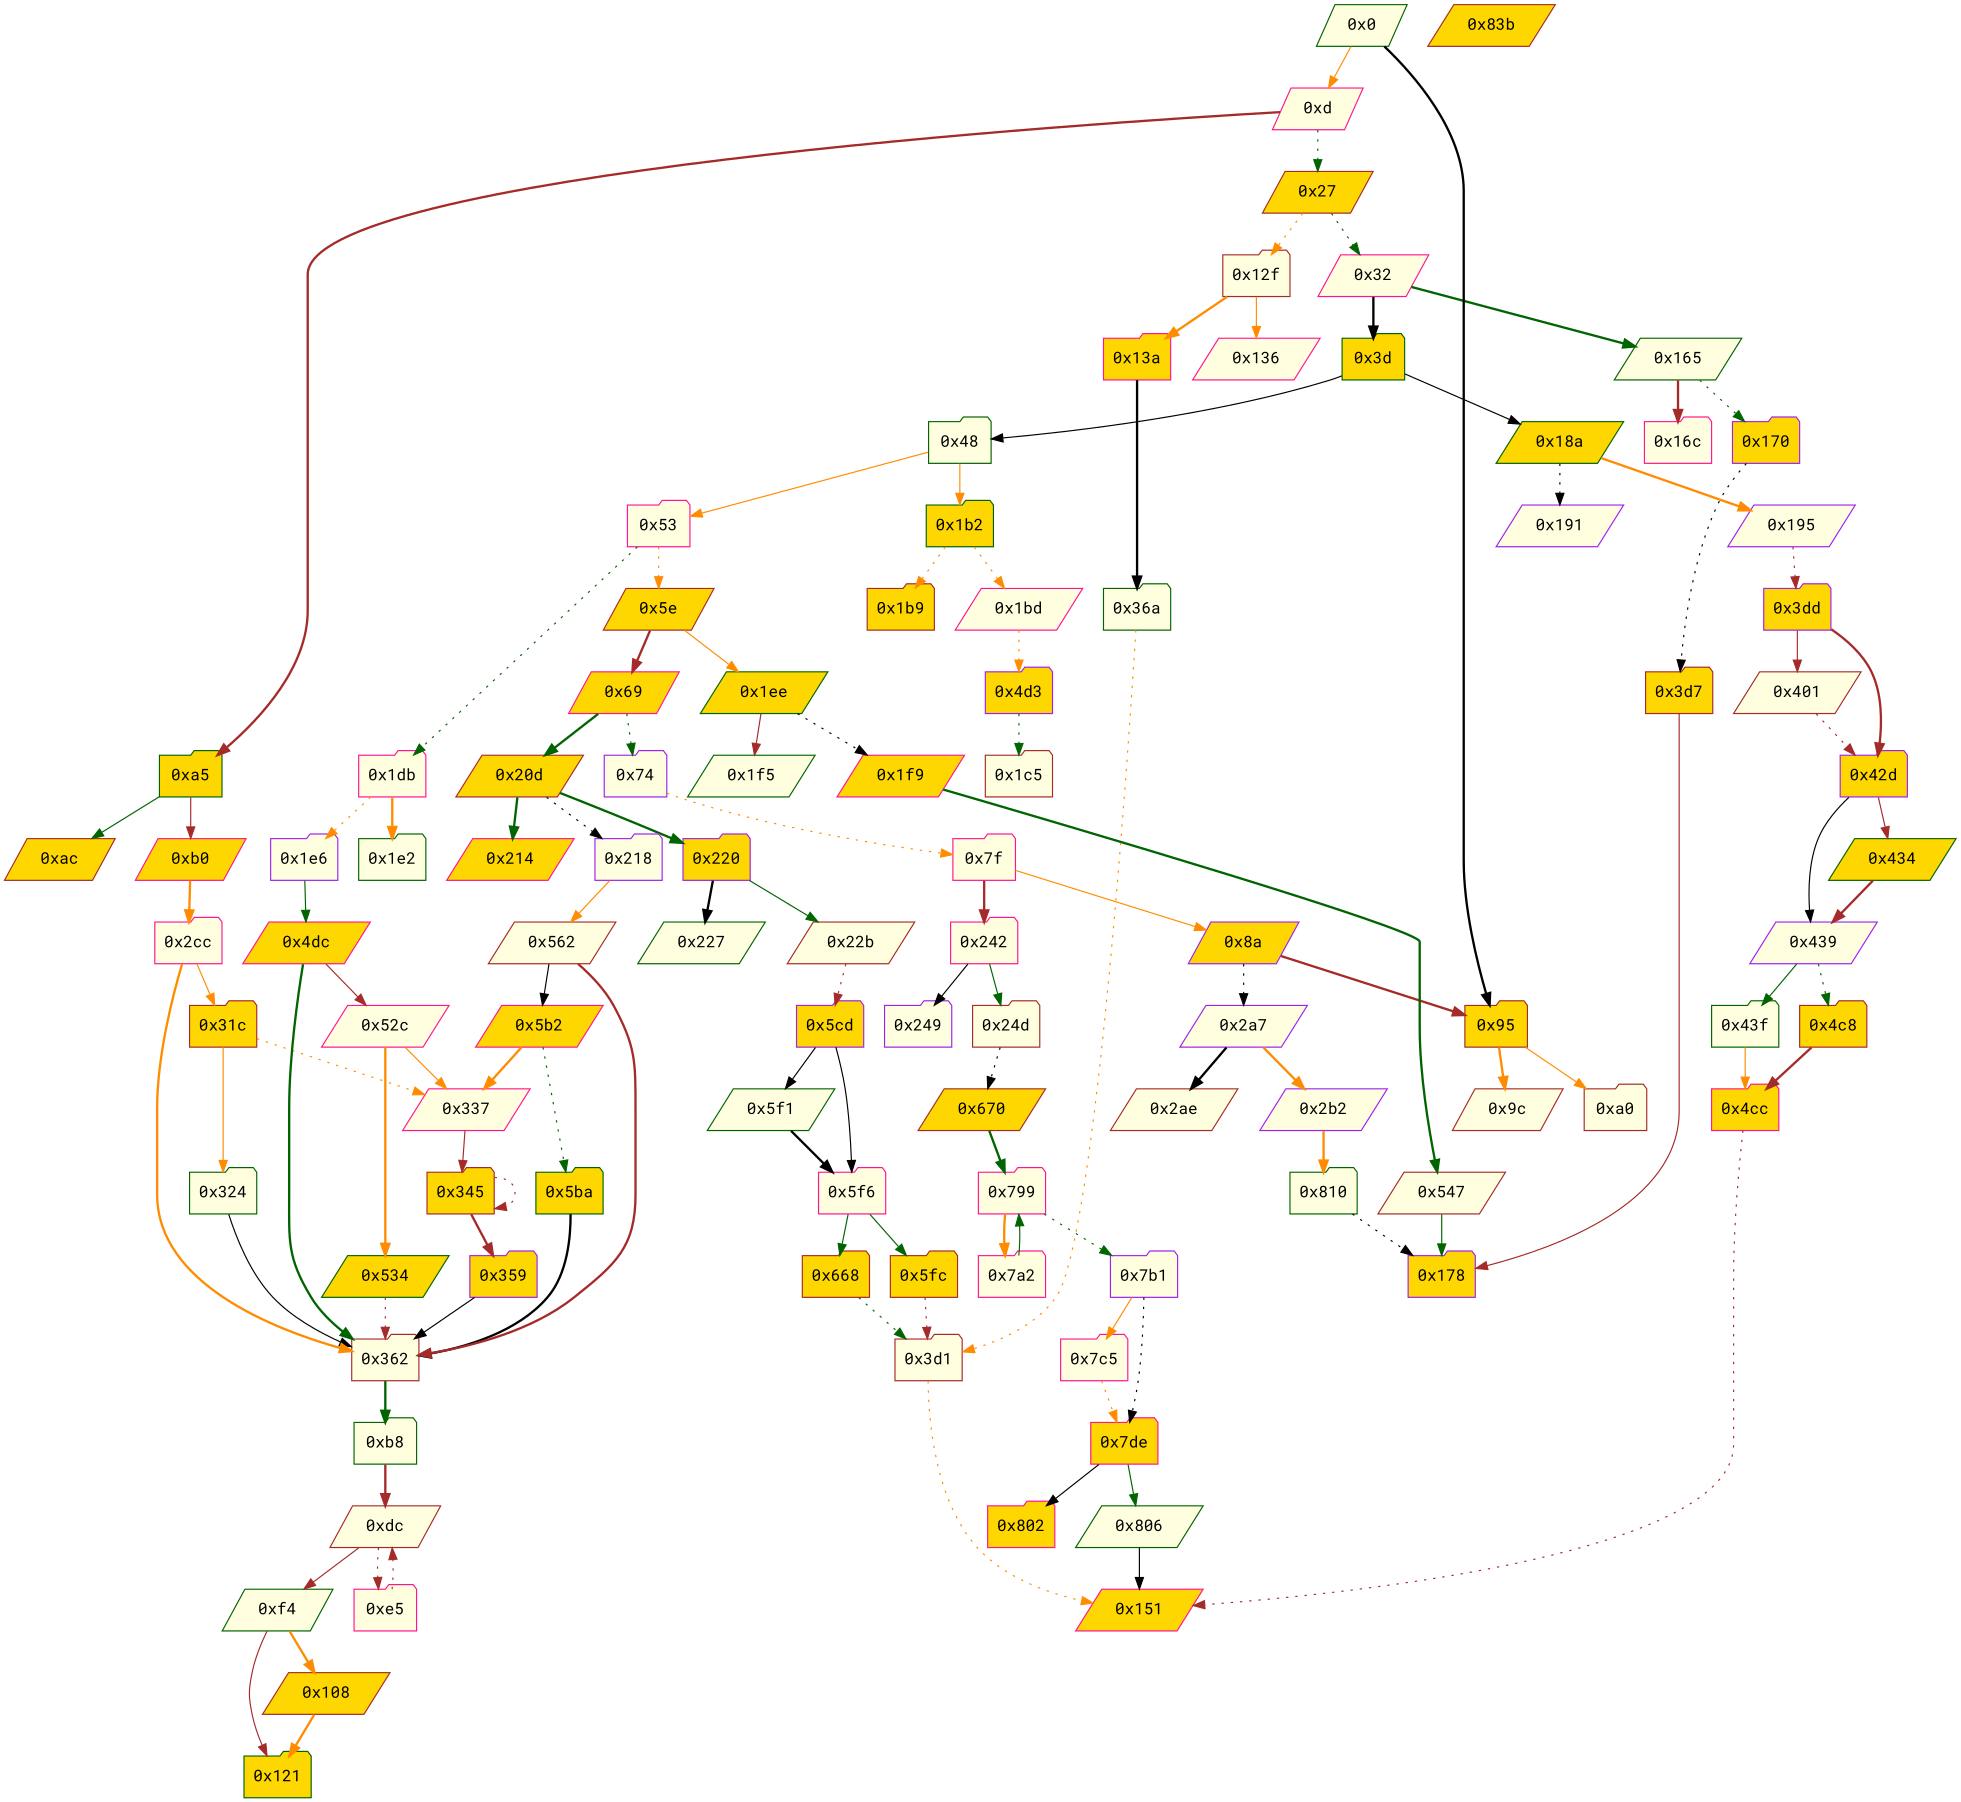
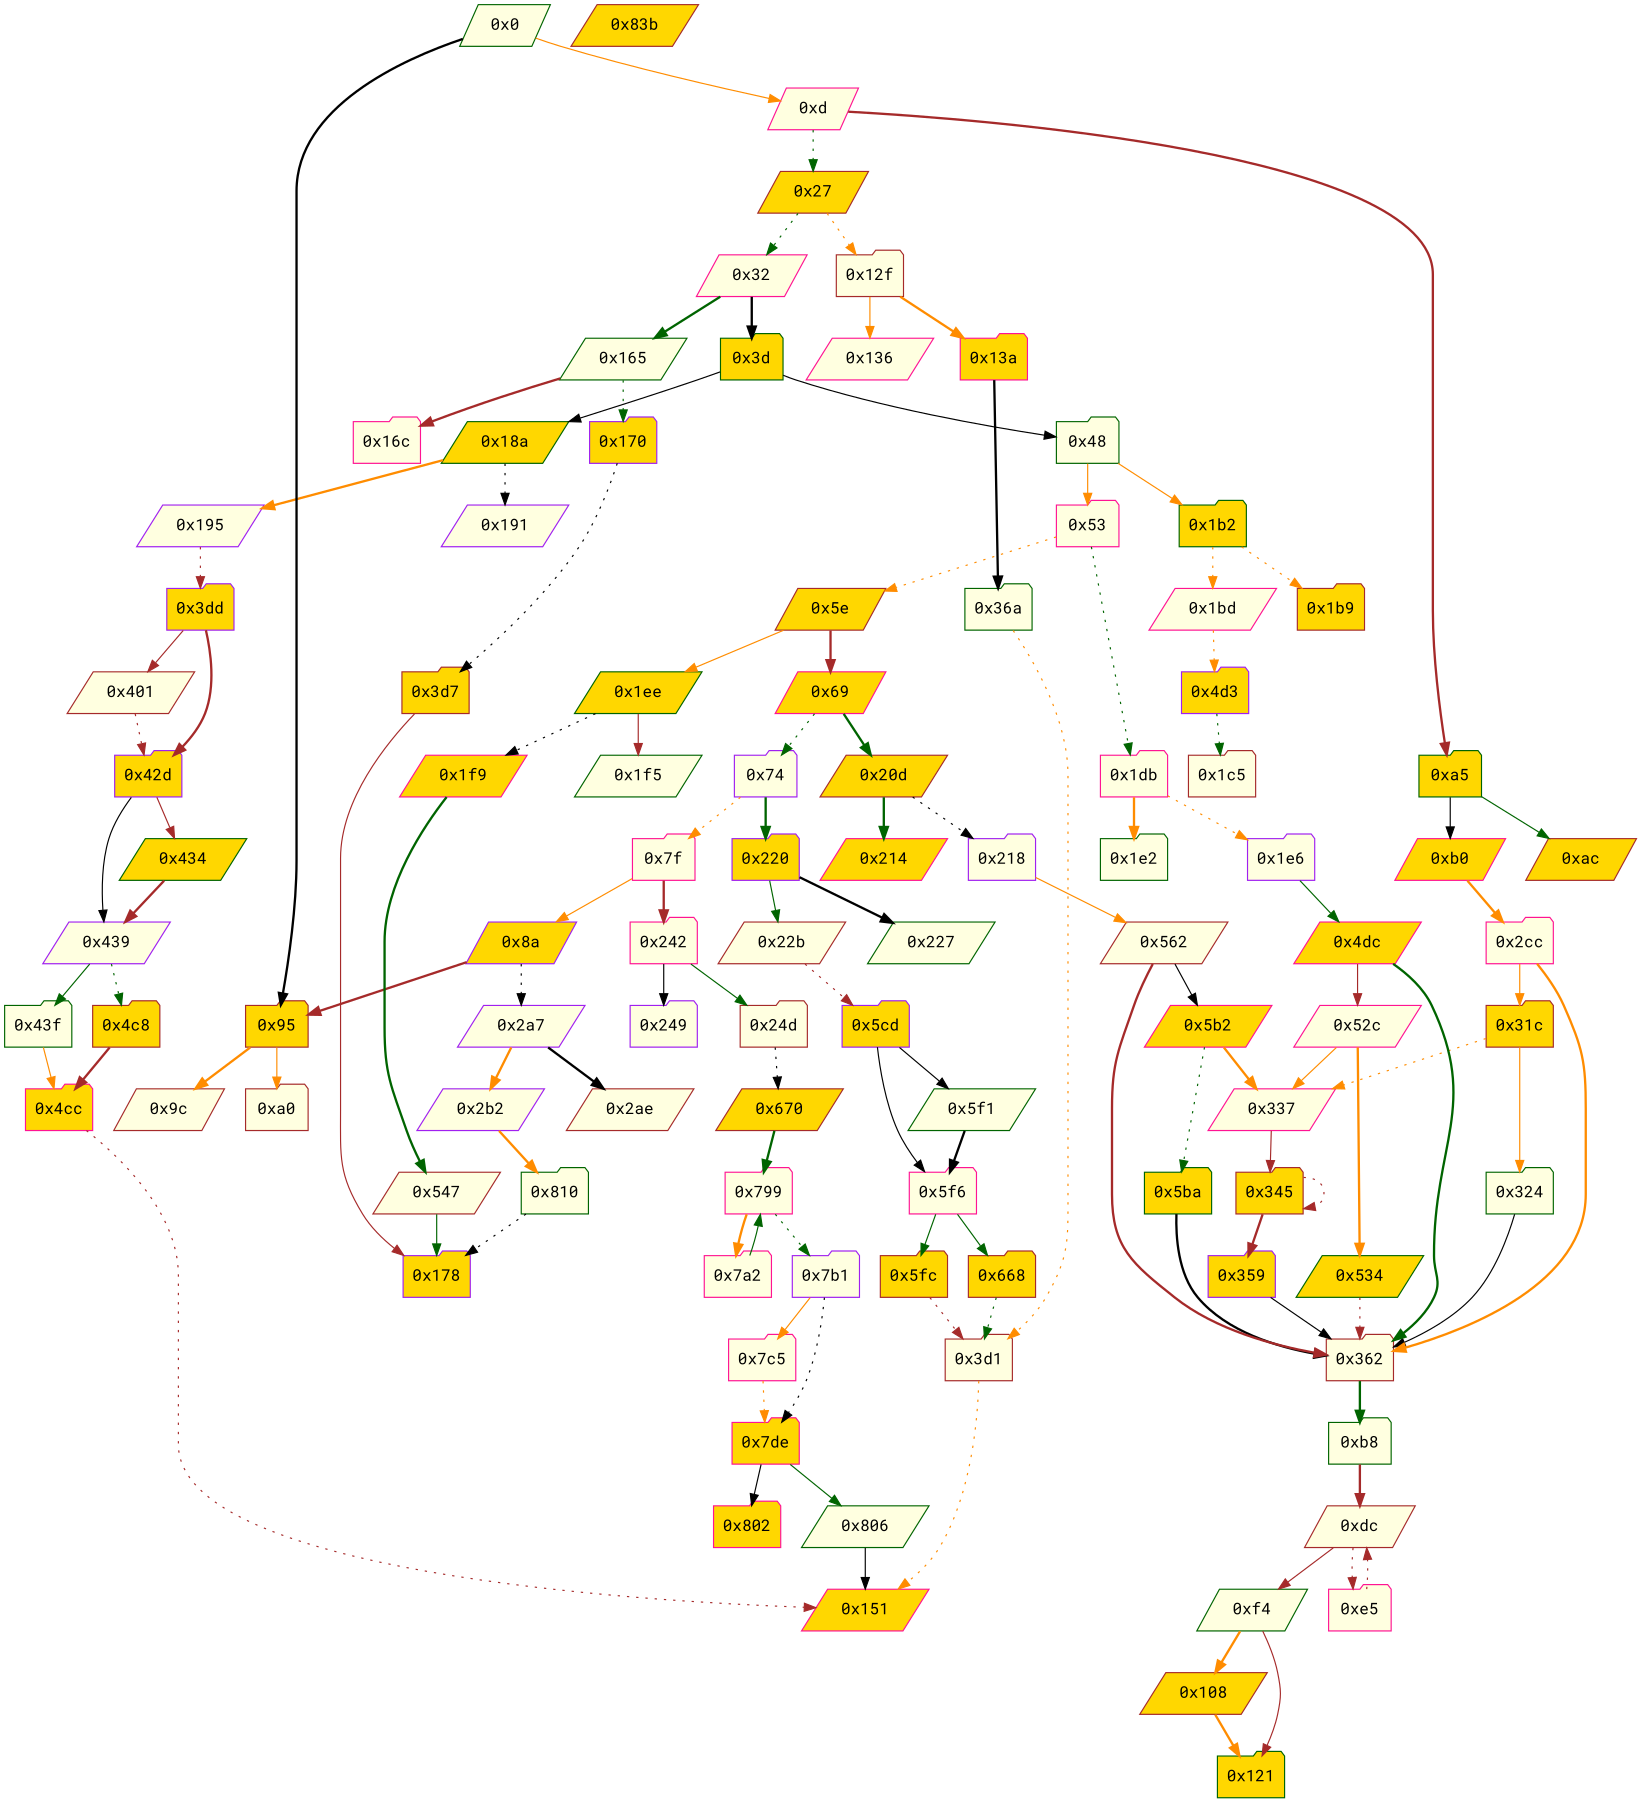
(191, 812) -> (1450, 812)
(616, 815) -> (766, 812)
